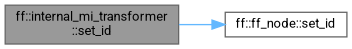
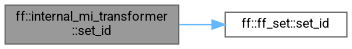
(286, 25) -> (286, 25)
